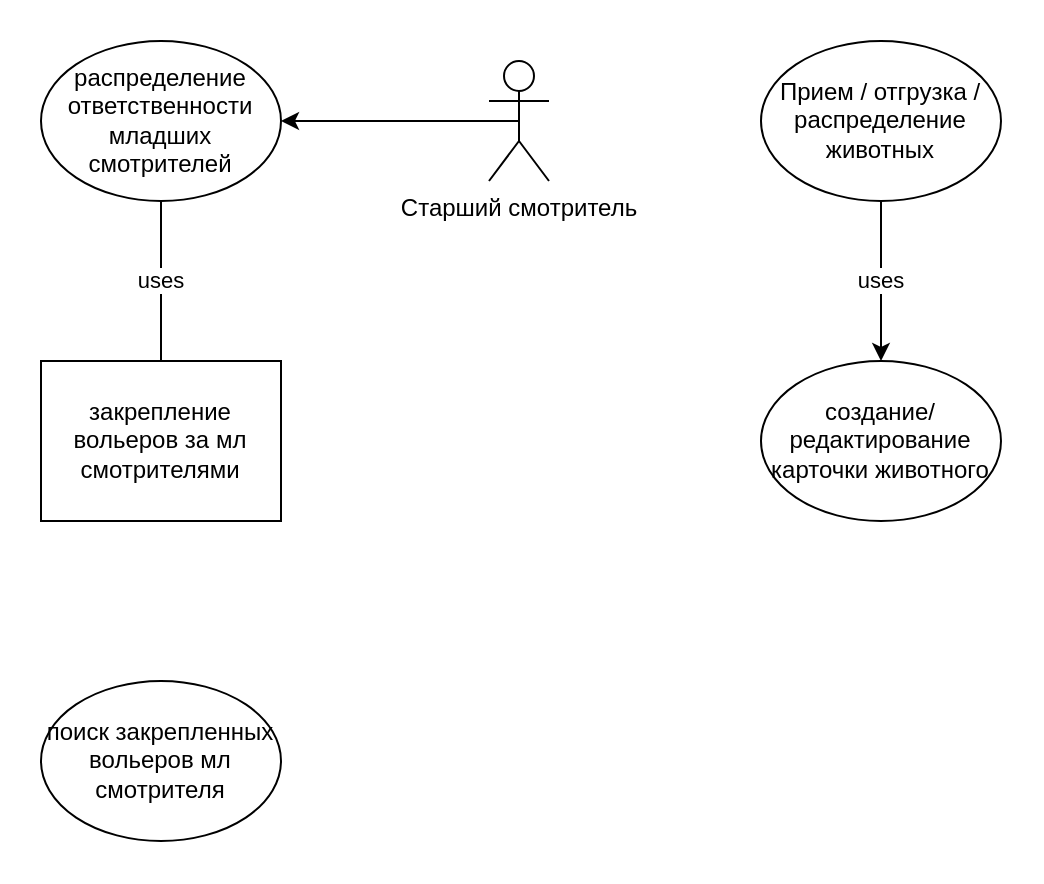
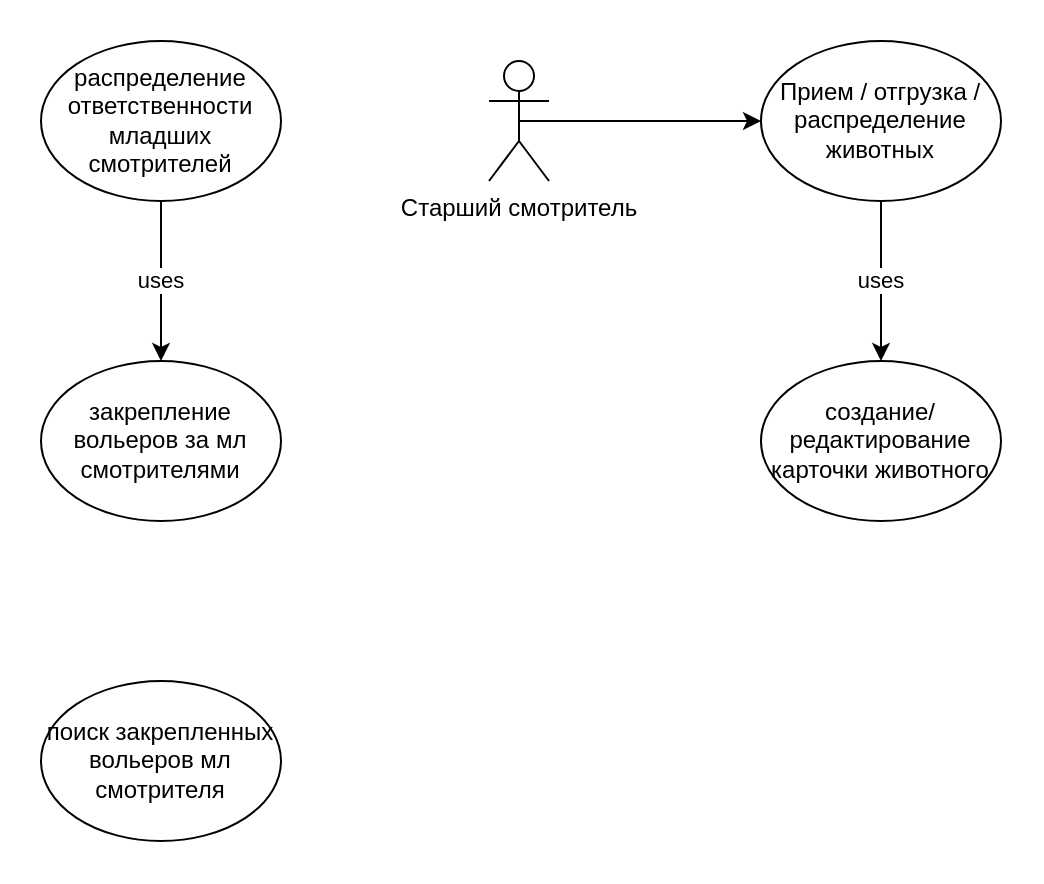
(405, 121) -> none
none -> (643, 121)
(161, 351) -> (161, 346)
(161, 441) -> (161, 441)
